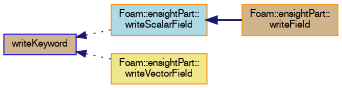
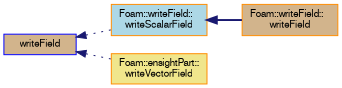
(159, 20) -> (159, 20)
(290, 20) -> (290, 20)
(40, 44) -> (40, 44)
